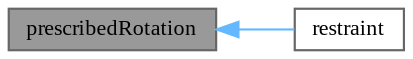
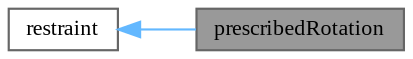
(267, 29) -> (168, 29)
